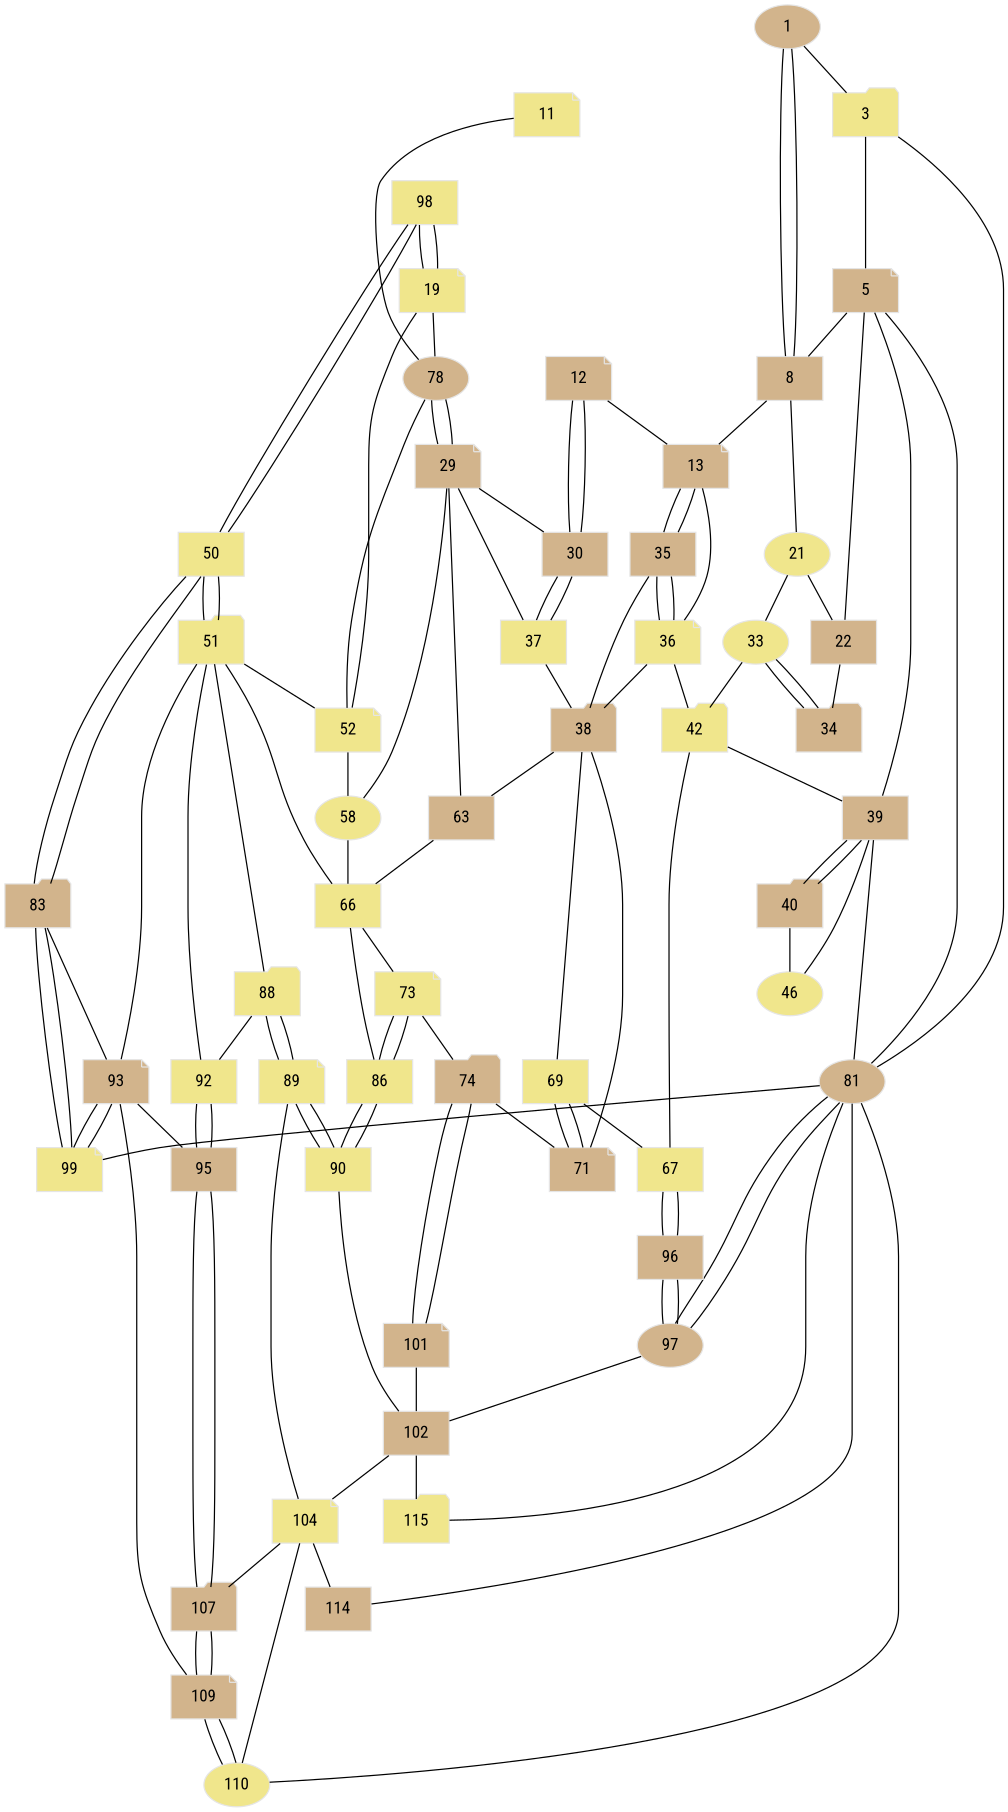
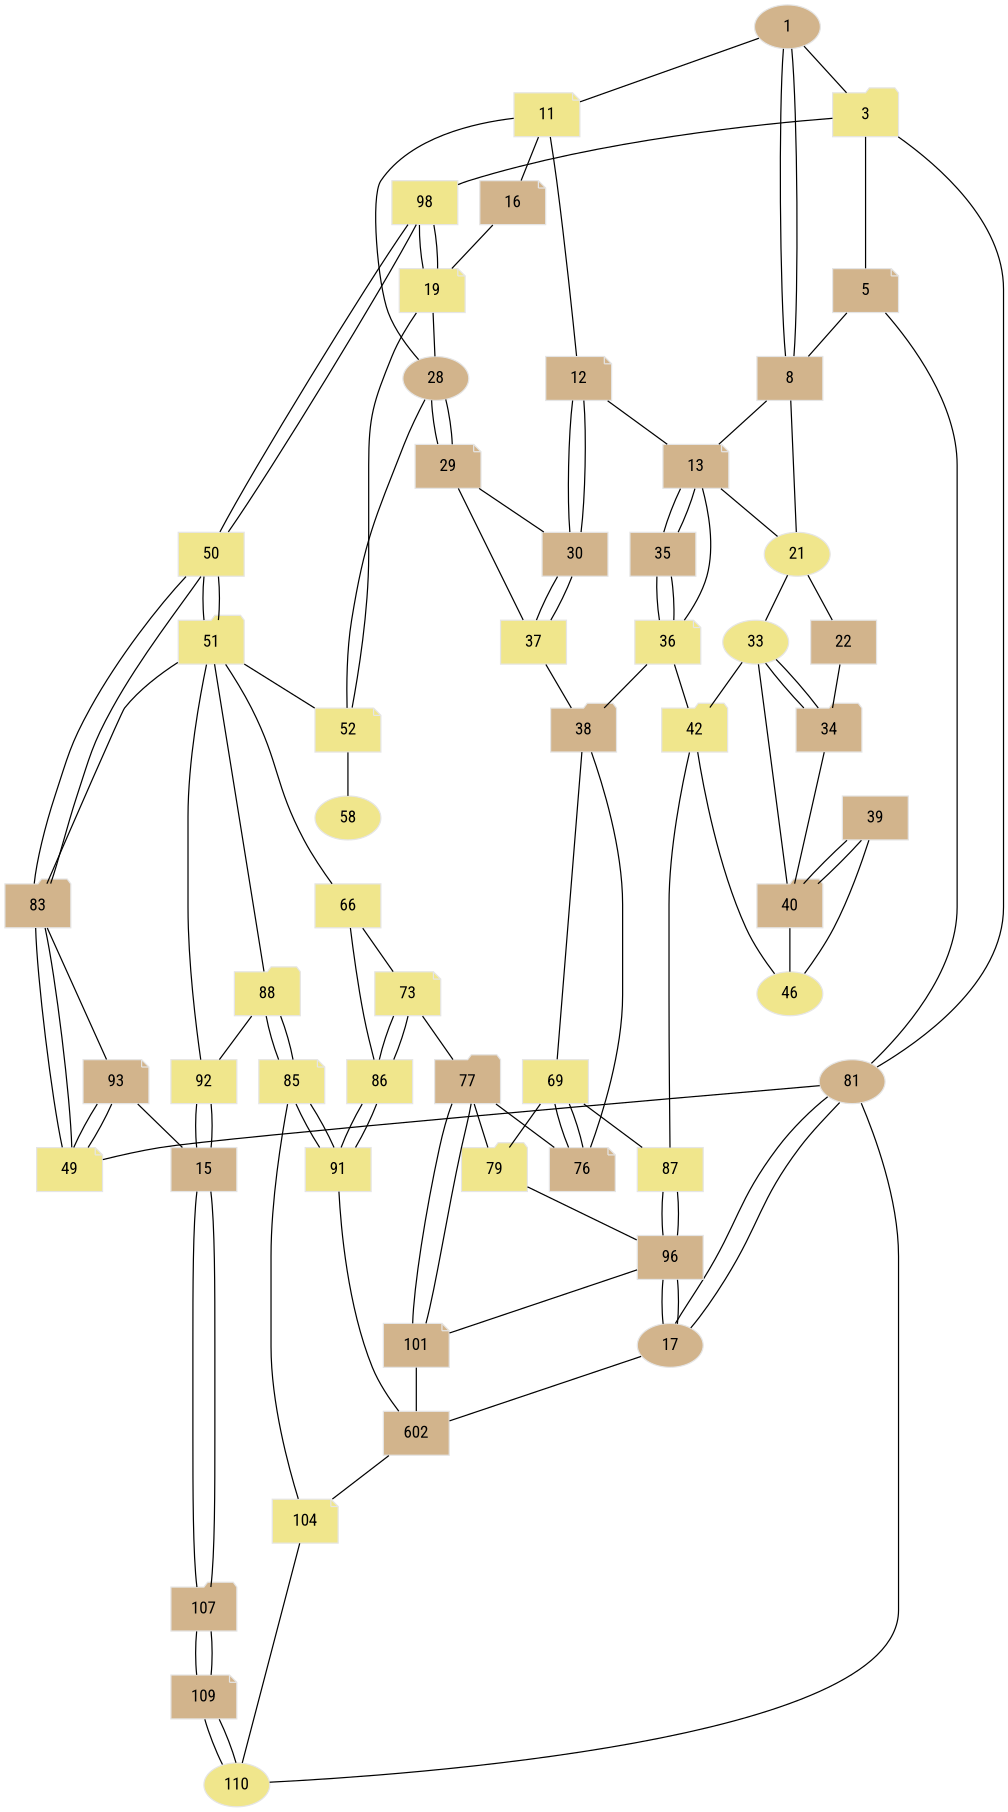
none -> (669, 70)
none -> (643, 141)
none -> (513, 203)
none -> (565, 246)
(436, 378) -> (436, 378)
(855, 466) -> none
none -> (749, 513)
(911, 553) -> none
(615, 640) -> none
(423, 649) -> none
none -> (773, 774)
(785, 774) -> (724, 868)
(461, 818) -> none
none -> (809, 818)
(142, 857) -> (99, 763)
(348, 862) -> none
(864, 950) -> none
(292, 1082) -> (292, 1082)
(468, 1082) -> (468, 1082)
(70, 1170) -> (70, 1170)
(204, 1170) -> (204, 1170)
(338, 1170) -> (338, 1170)
none -> (494, 1170)
(582, 1170) -> (582, 1170)
(670, 1170) -> (670, 1170)
none -> (543, 1301)
(670, 1345) -> (670, 1345)
(137, 1395) -> none
(416, 1433) -> (416, 1433)
(416, 1521) -> none
(254, 1565) -> none
(338, 1609) -> none
